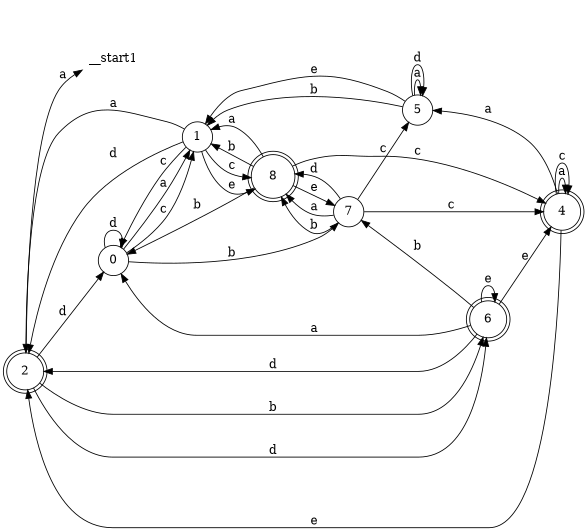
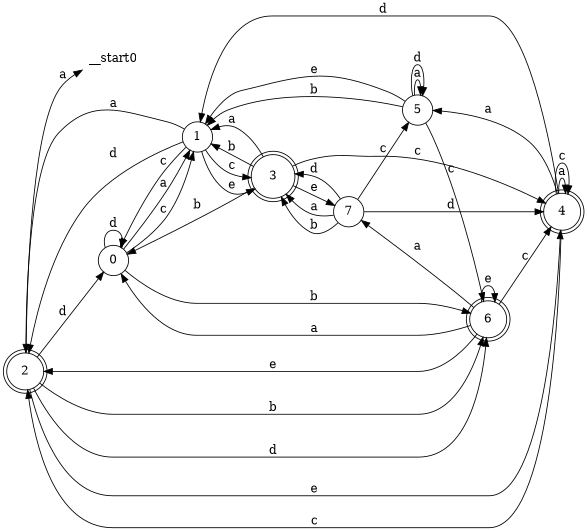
none -> (414, 16)
(113, 59) -> (113, 59)
(273, 176) -> (273, 176)
(451, 205) -> (451, 205)
none -> (458, 206)
(418, 247) -> (418, 247)
(525, 257) -> (525, 257)
(233, 259) -> (290, 303)
(273, 365) -> (273, 365)
none -> (367, 496)
(314, 521) -> (314, 521)
